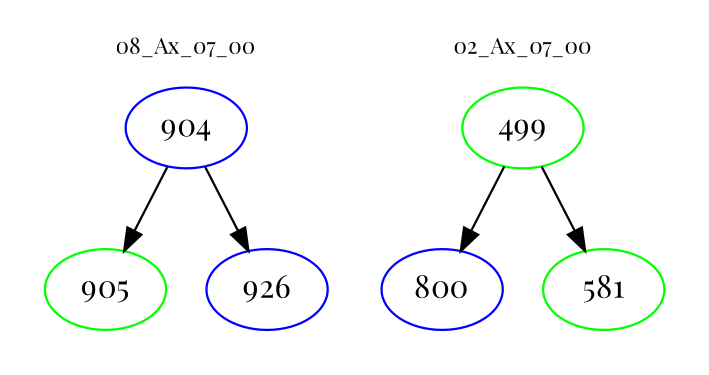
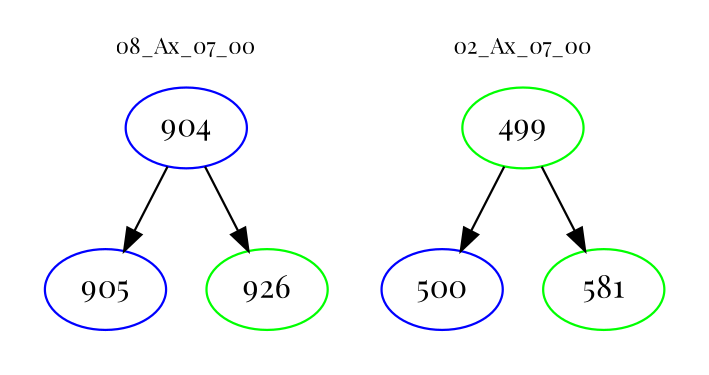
(105, 290) -> (105, 290)
(267, 290) -> (267, 290)
(442, 290) -> (442, 290)
